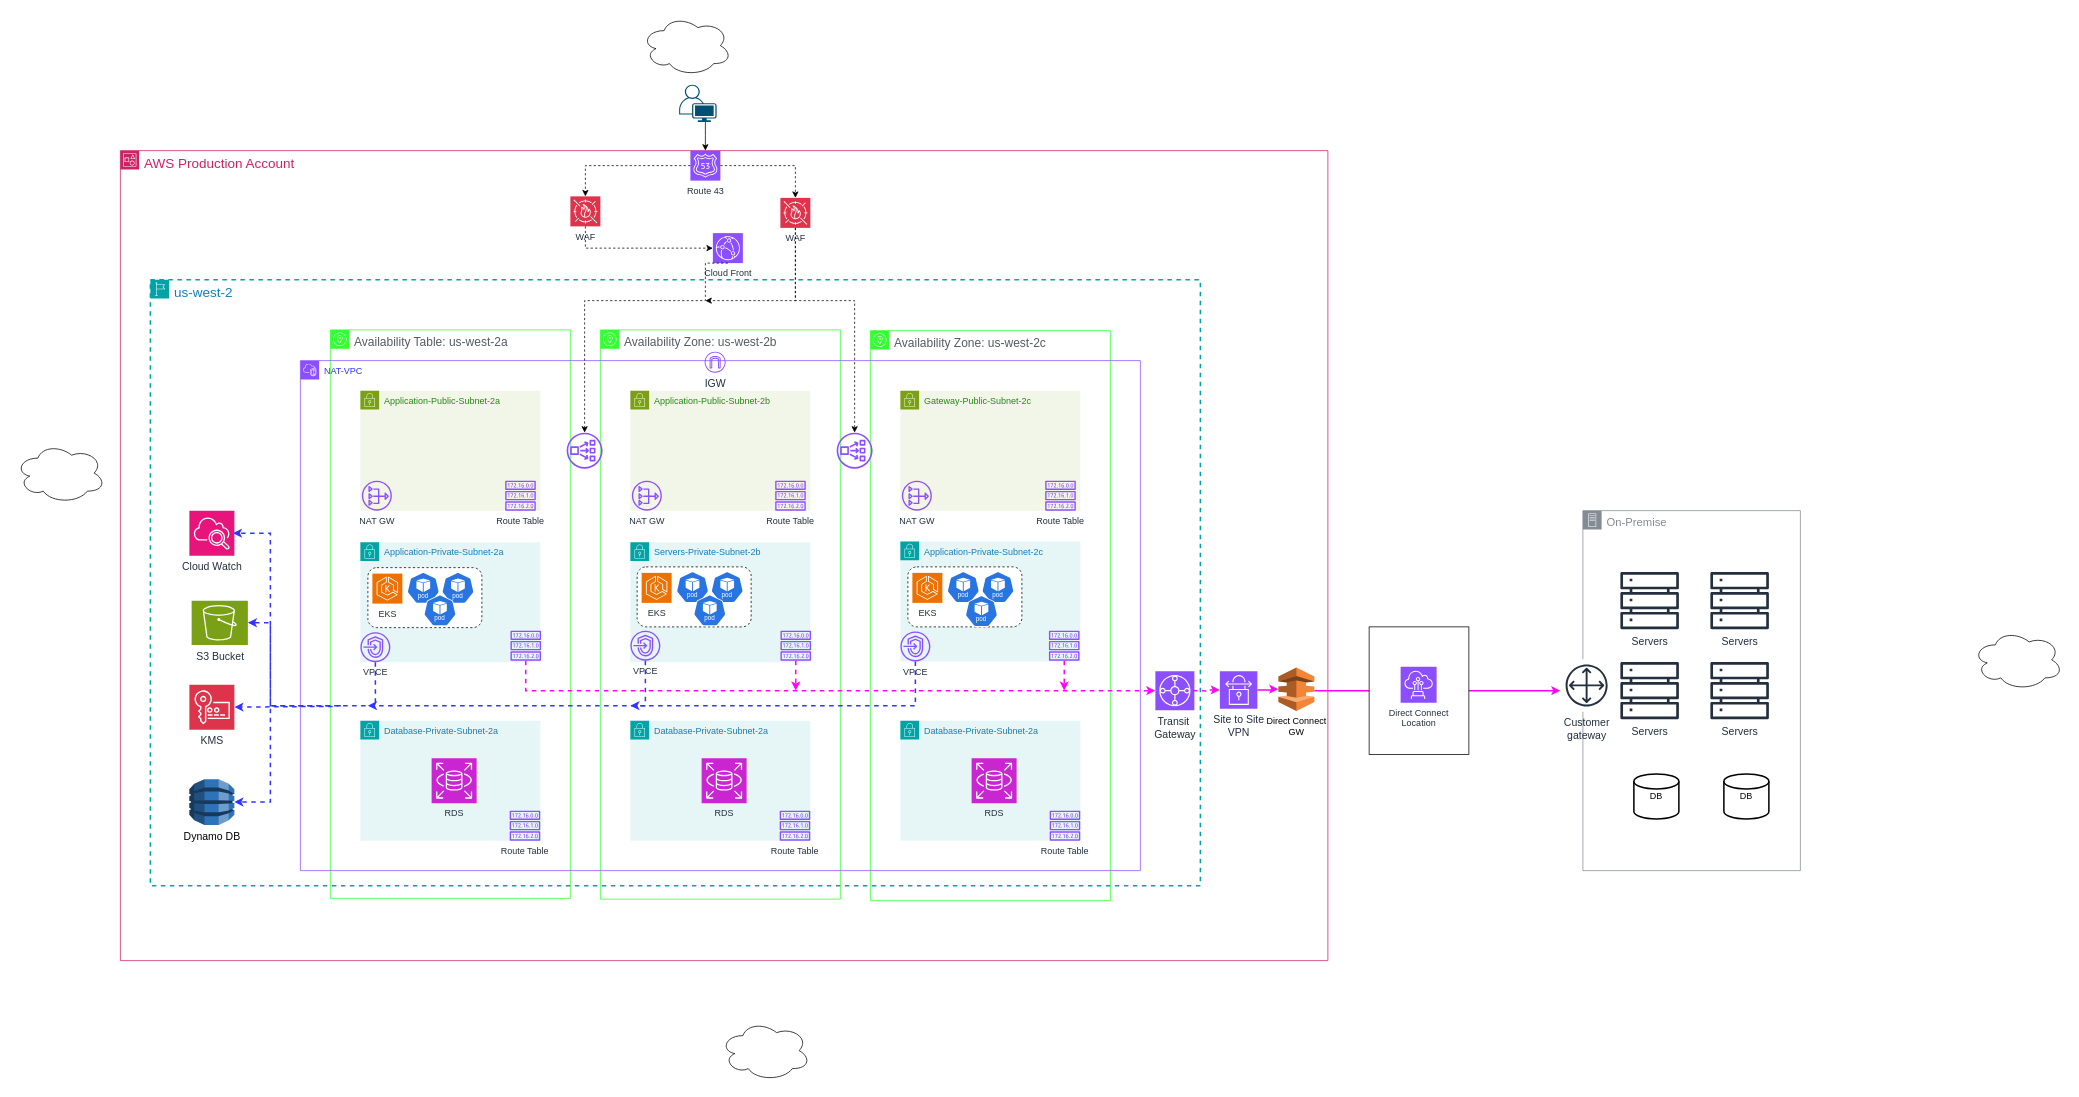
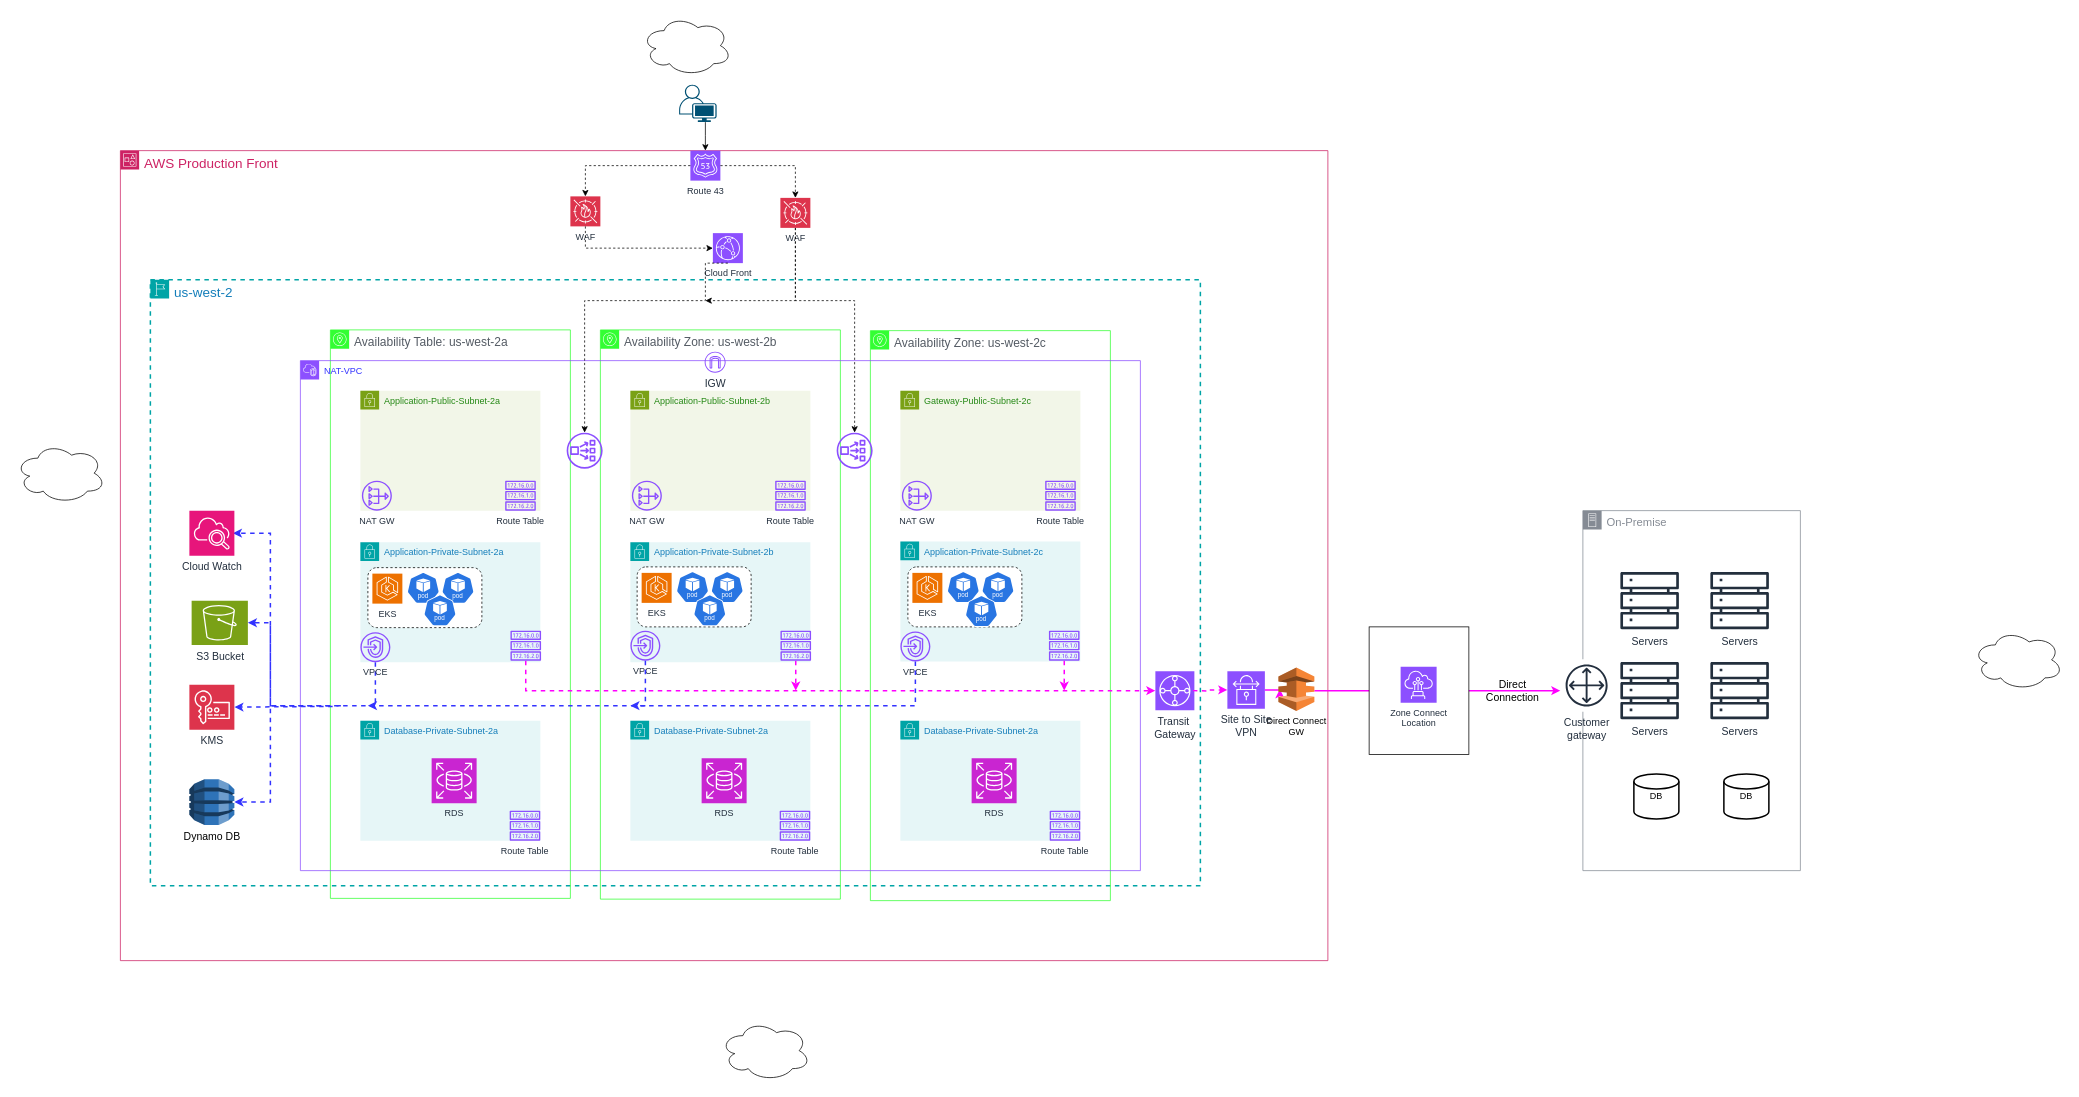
(196, 161) -> (191, 161)
(716, 553) -> (723, 553)
(1239, 690) -> (1246, 690)
none -> (1512, 690)
(1419, 718) -> (1419, 718)
